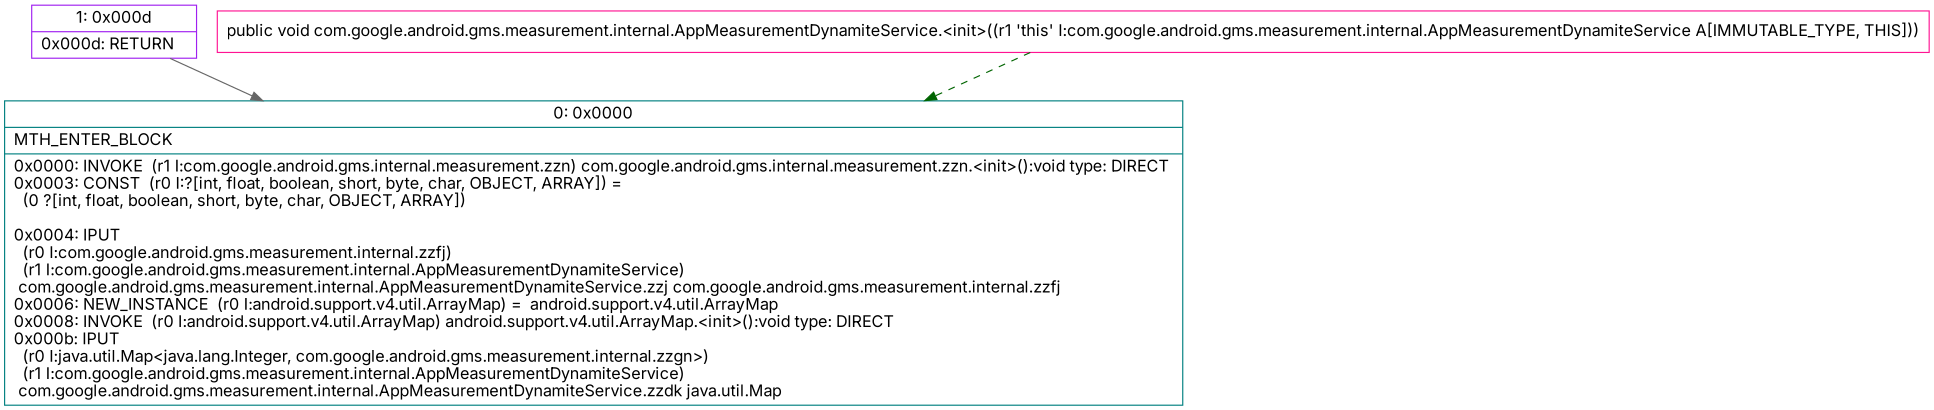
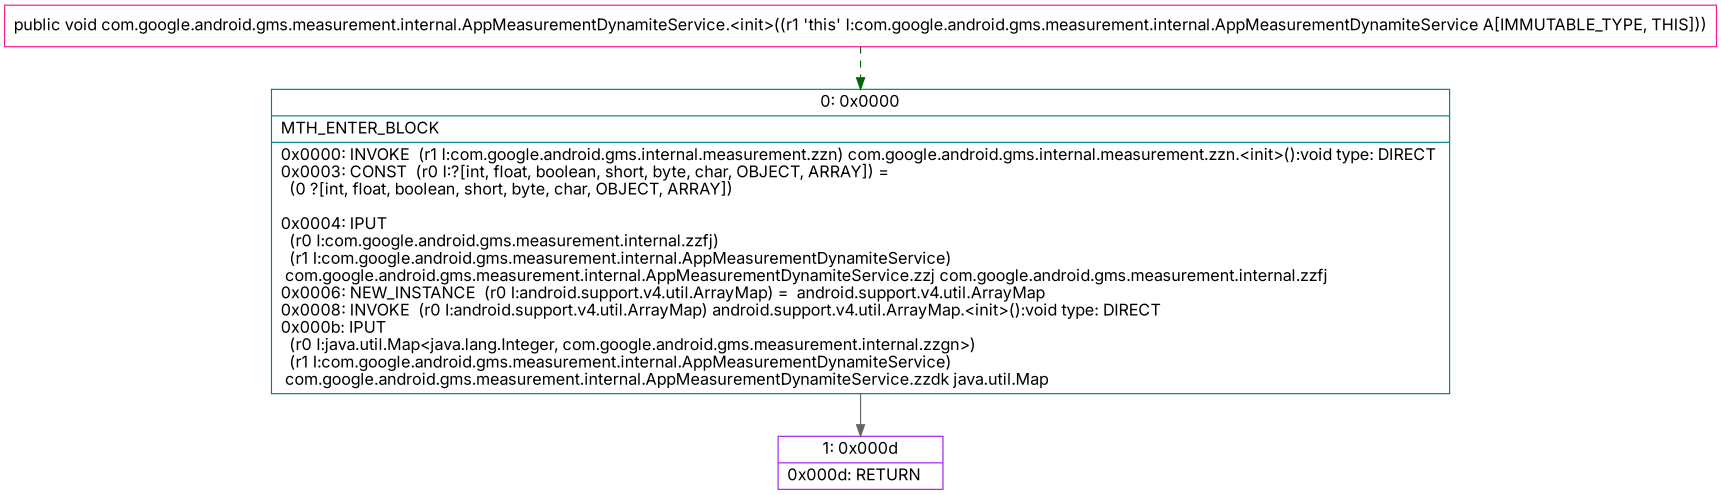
(211, 77) -> (861, 409)
